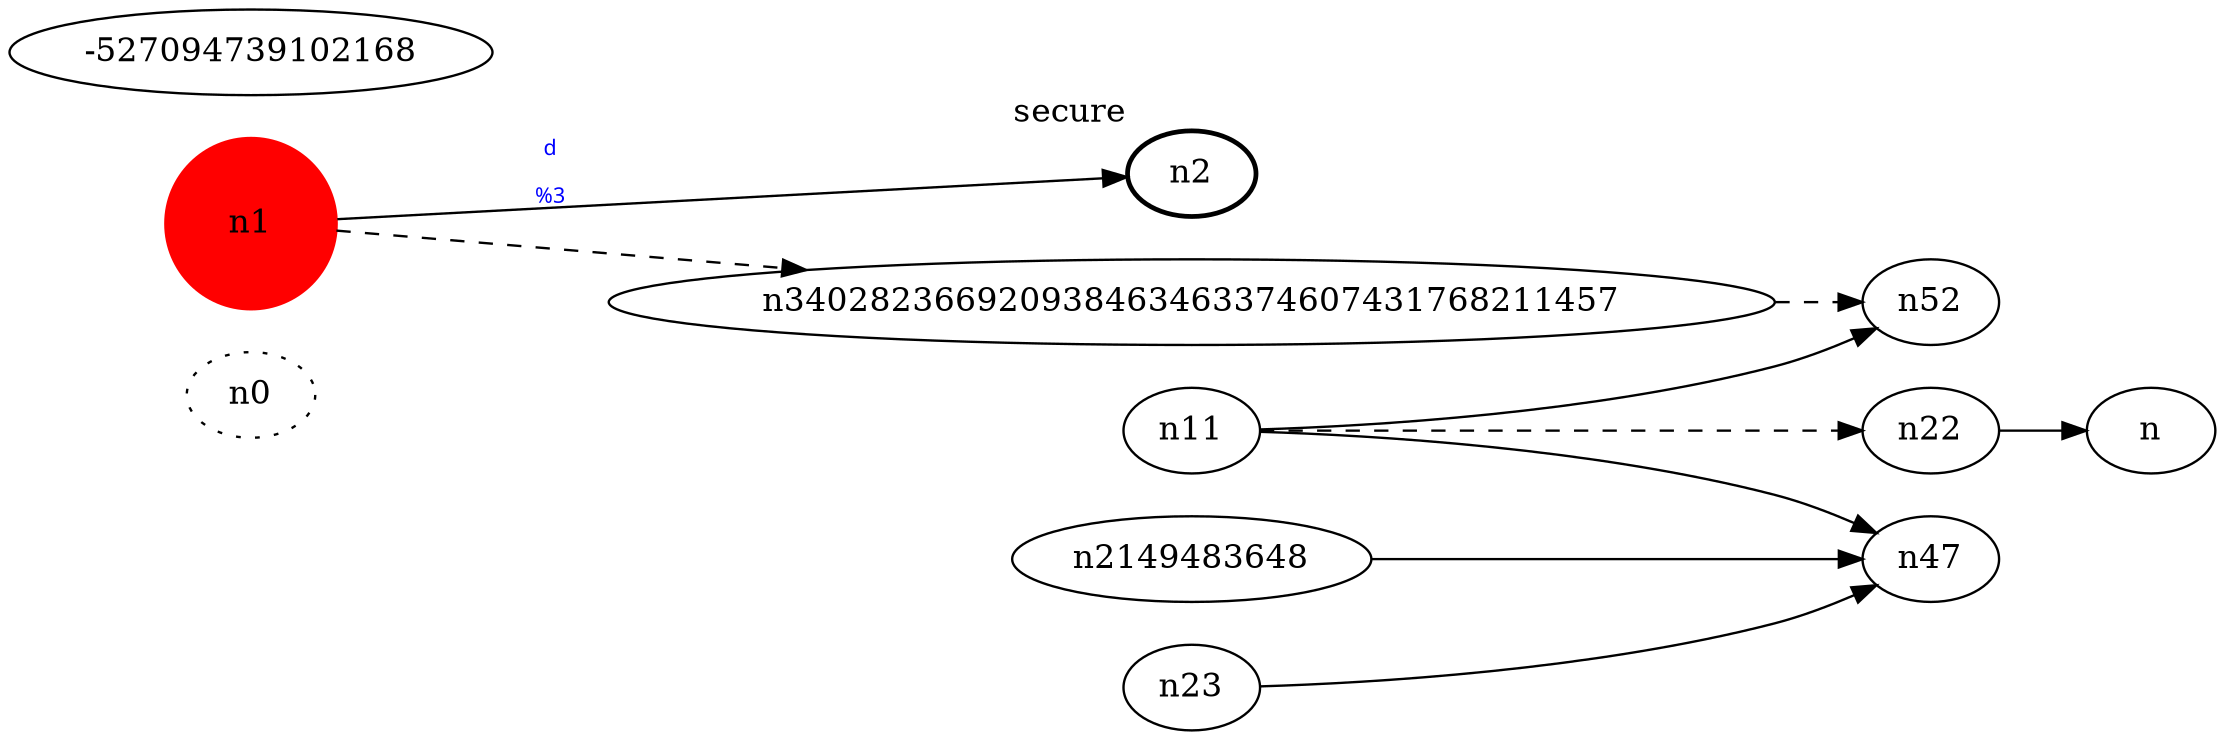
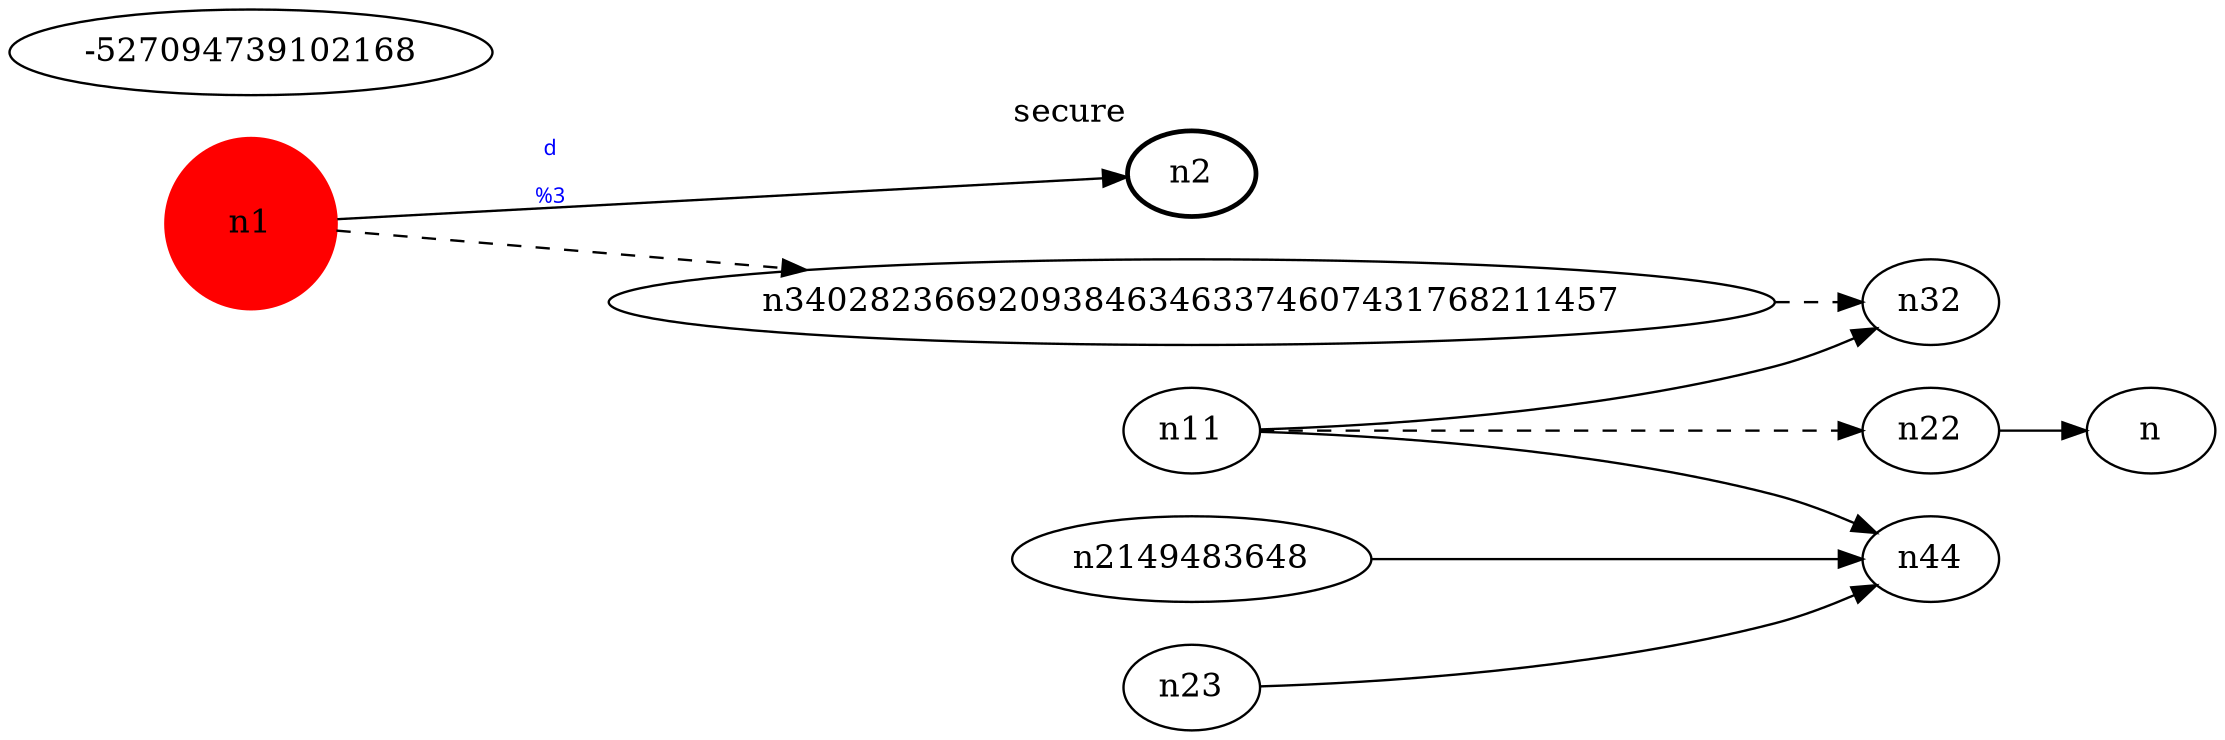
(1931, 302) -> (1931, 302)
(251, 395) -> none
(1931, 559) -> (1931, 559)
